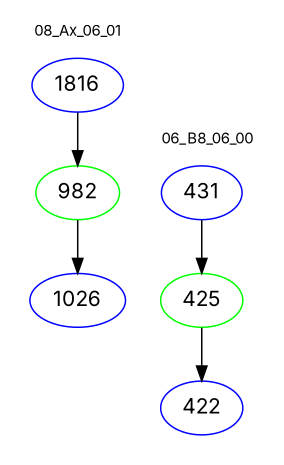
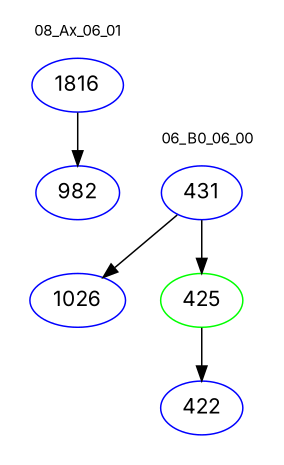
(208, 140) -> (208, 140)
(78, 193) -> (78, 193)
(78, 239) -> (159, 231)
